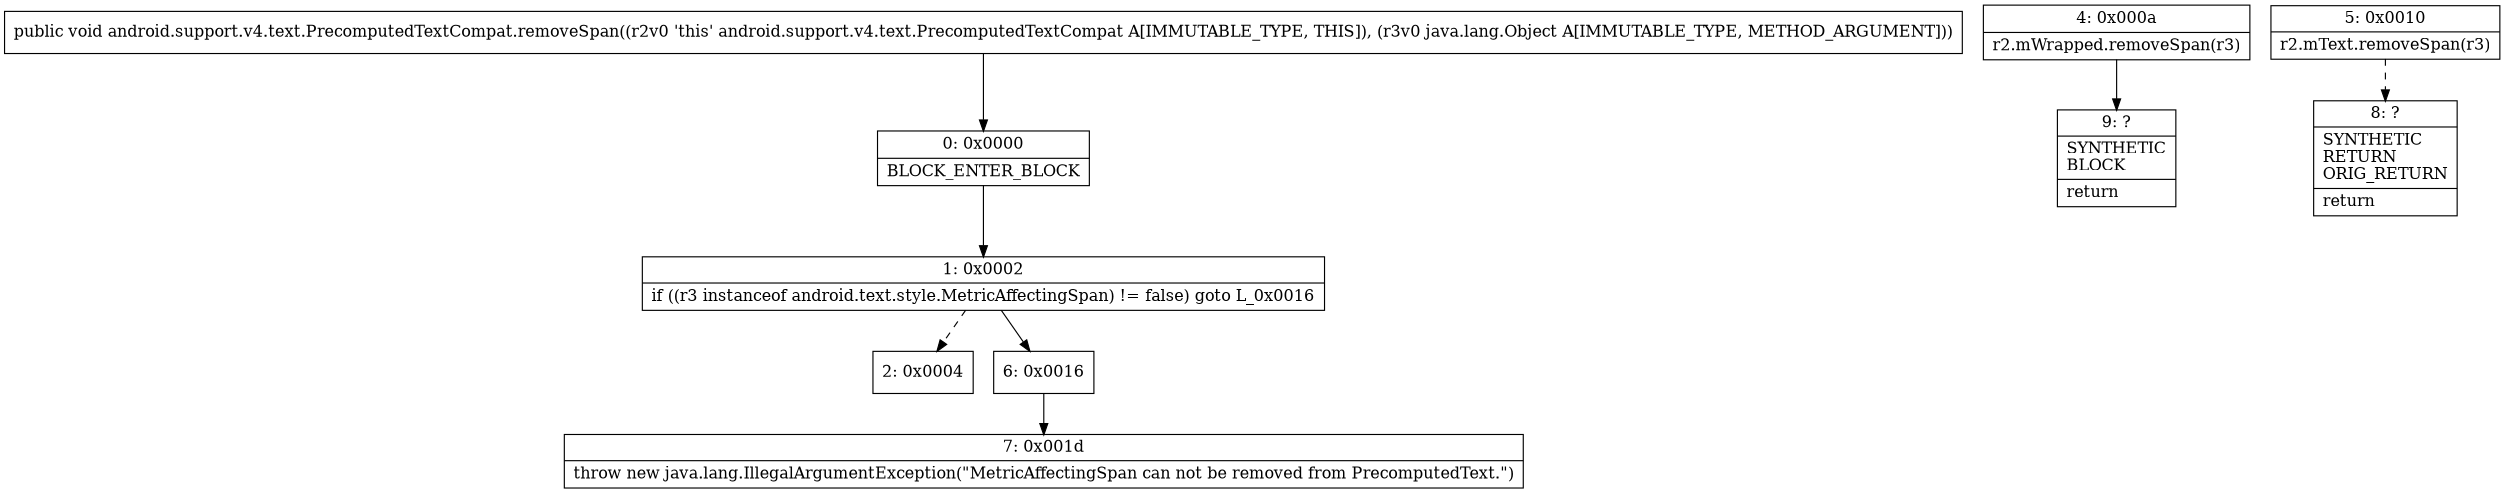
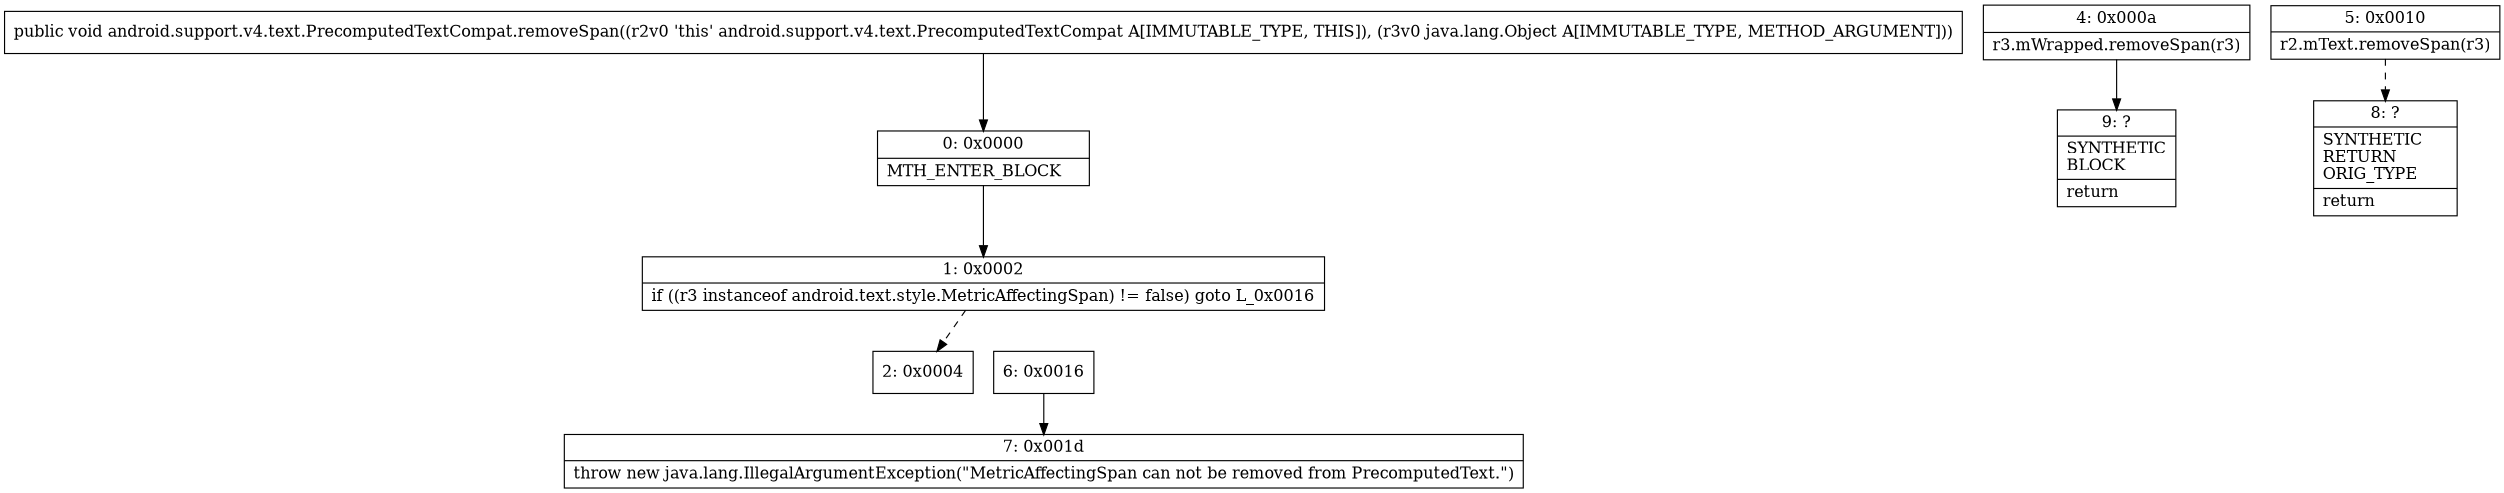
(2117, 46) -> (2117, 46)
(983, 171) -> (974, 171)
(2385, 174) -> (2371, 174)
(1012, 326) -> none
